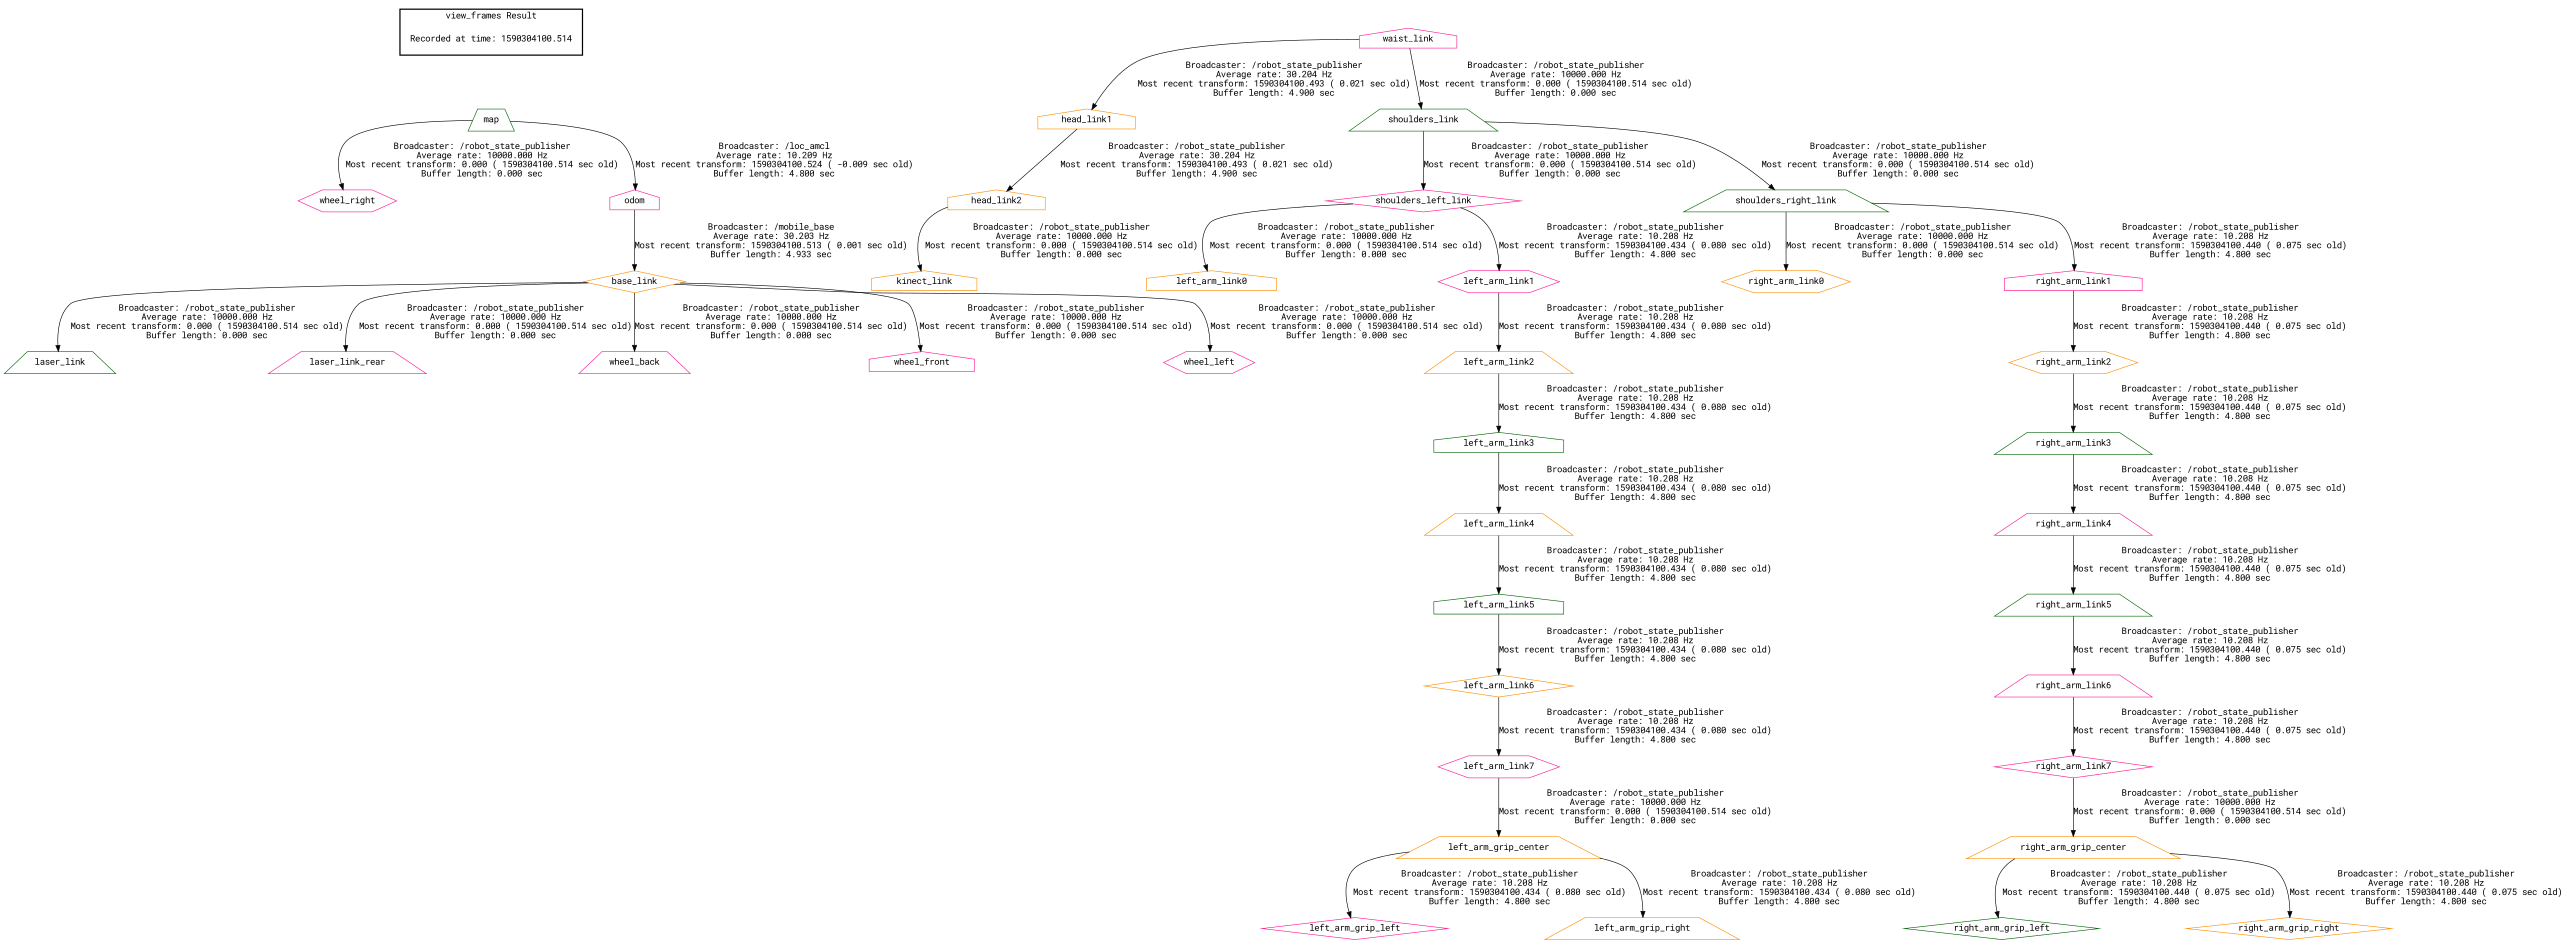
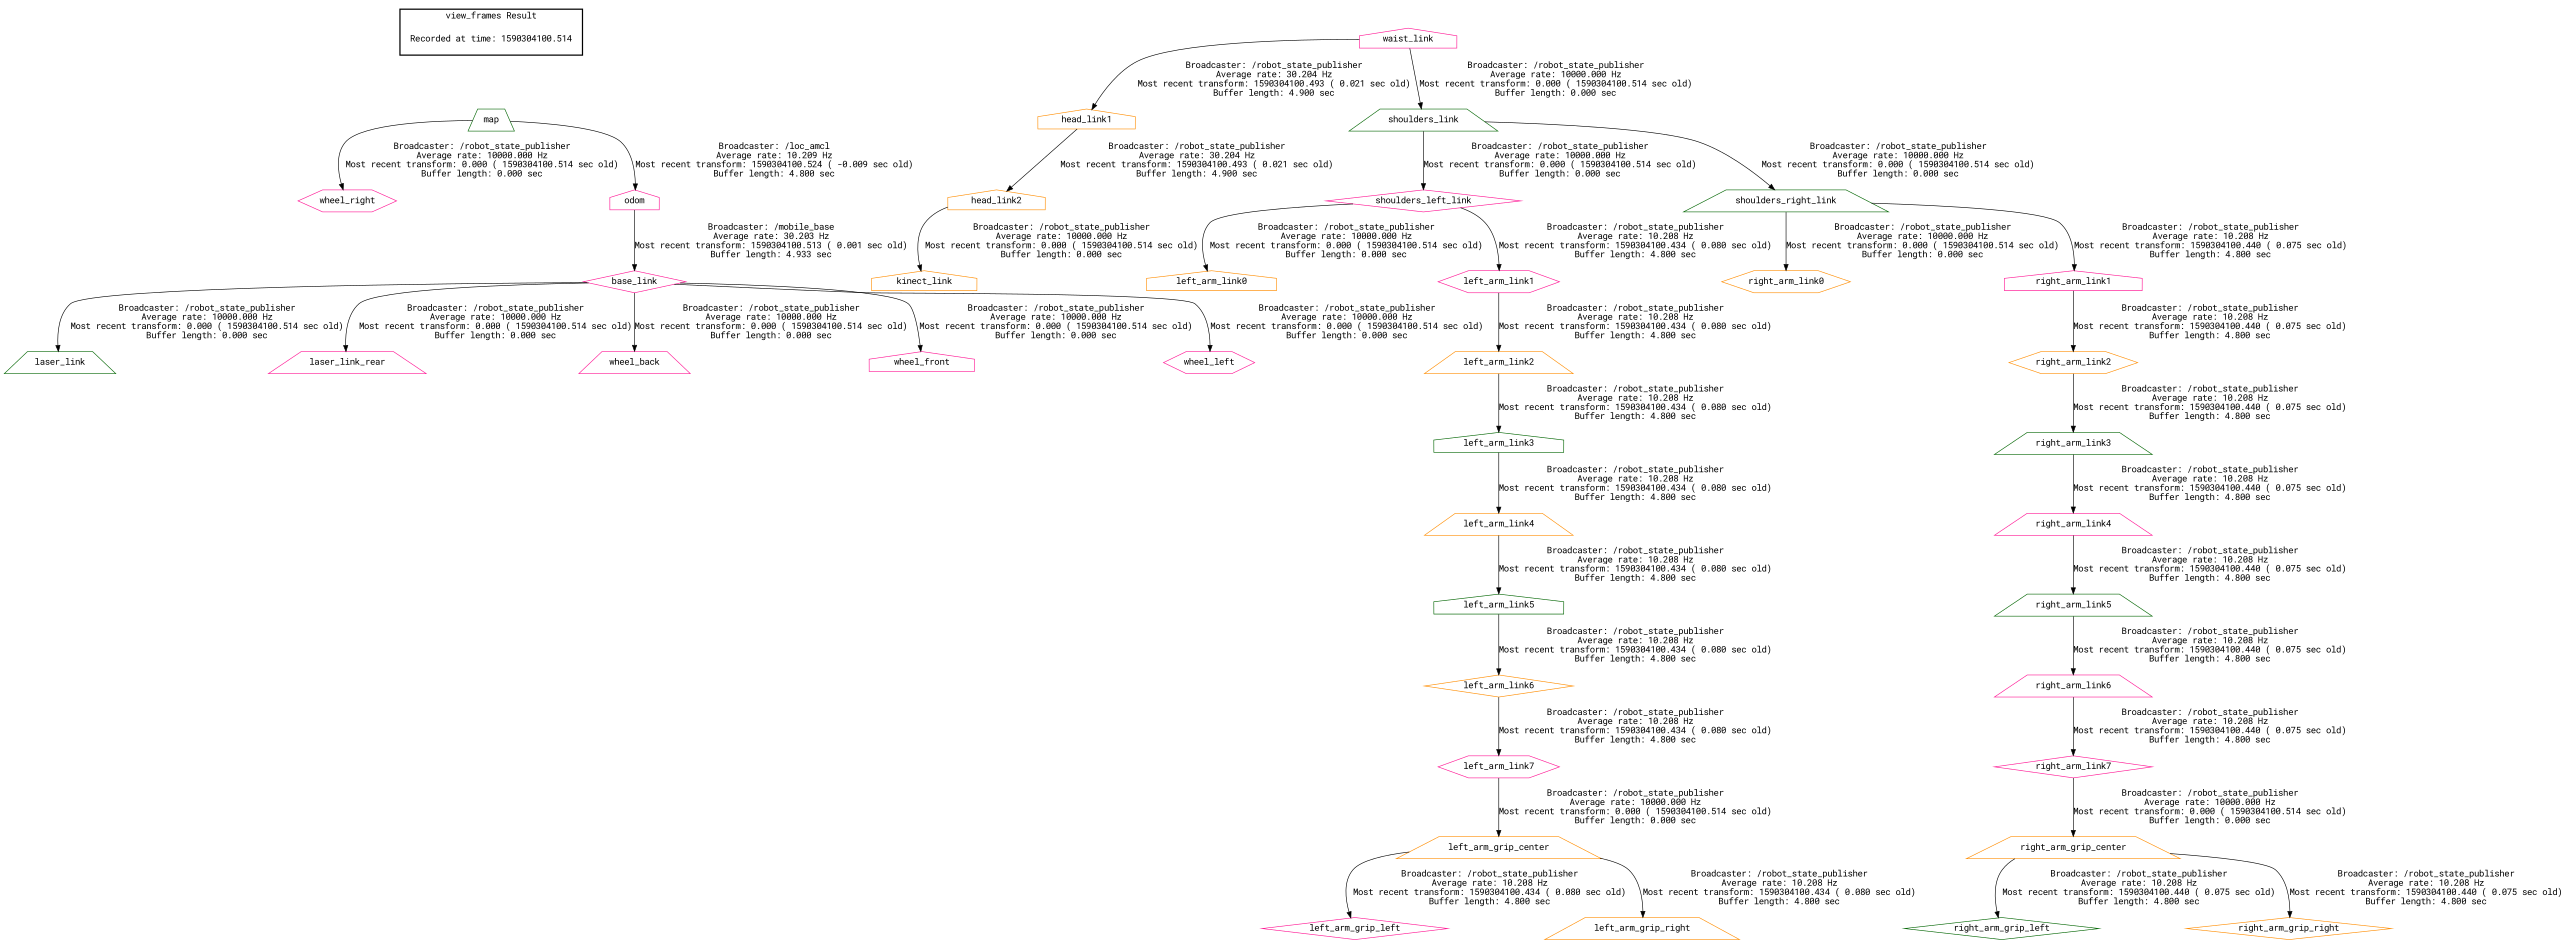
(635, 282) -> (635, 282)
